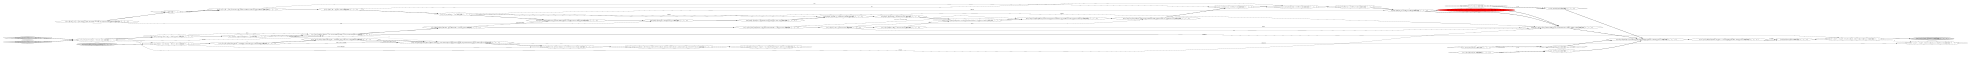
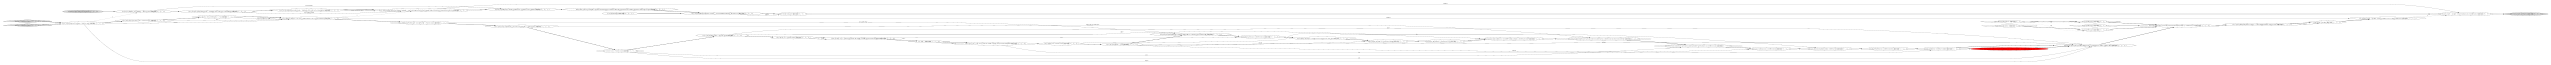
(1476, 6) -> none
none -> (620, 14)
none -> (793, 14)
none -> (2526, 14)
none -> (793, 38)
(1932, 39) -> none
